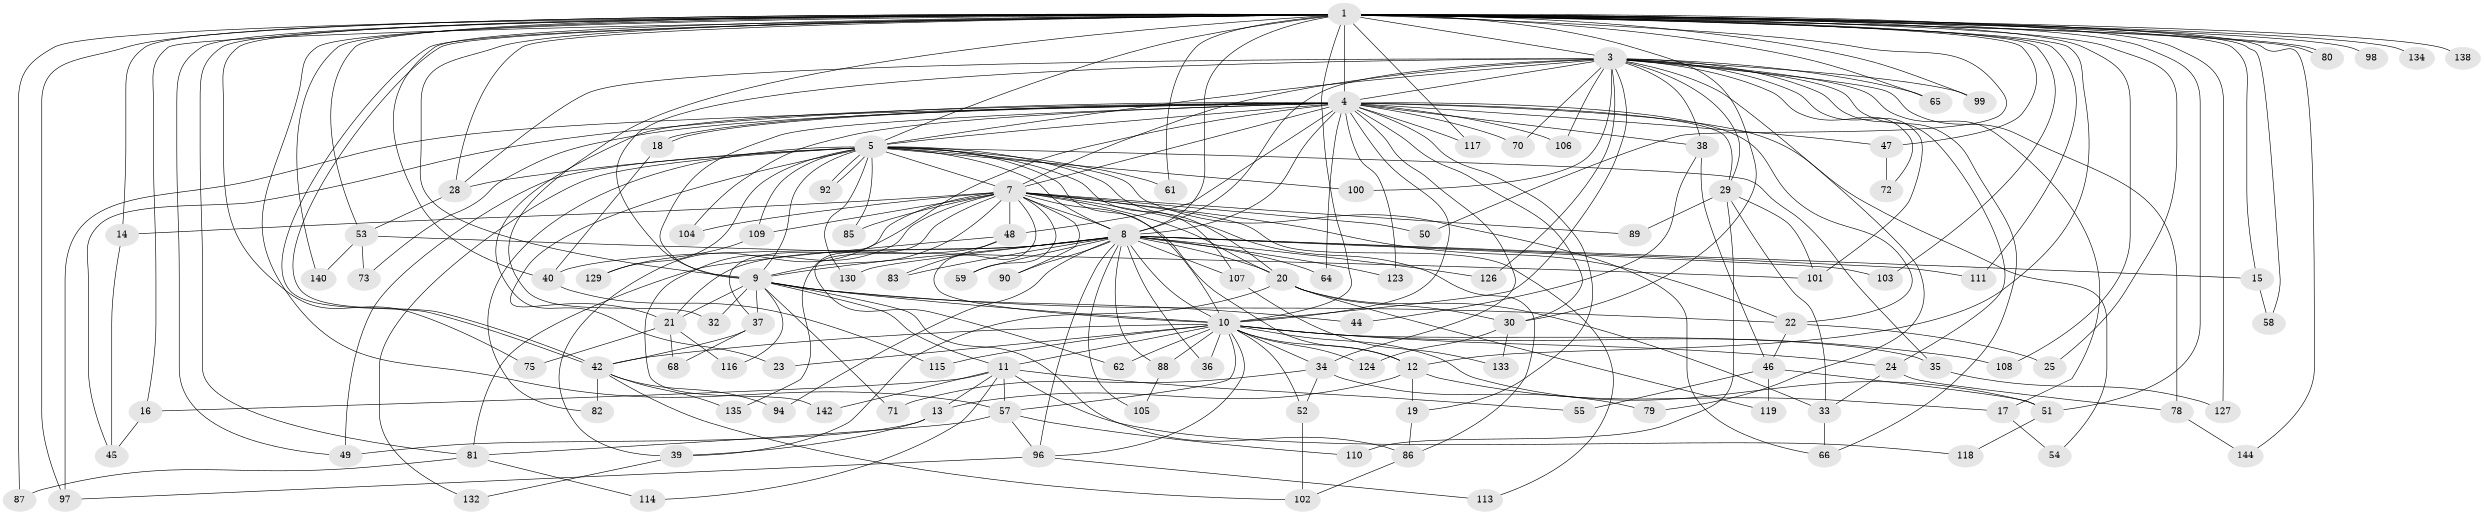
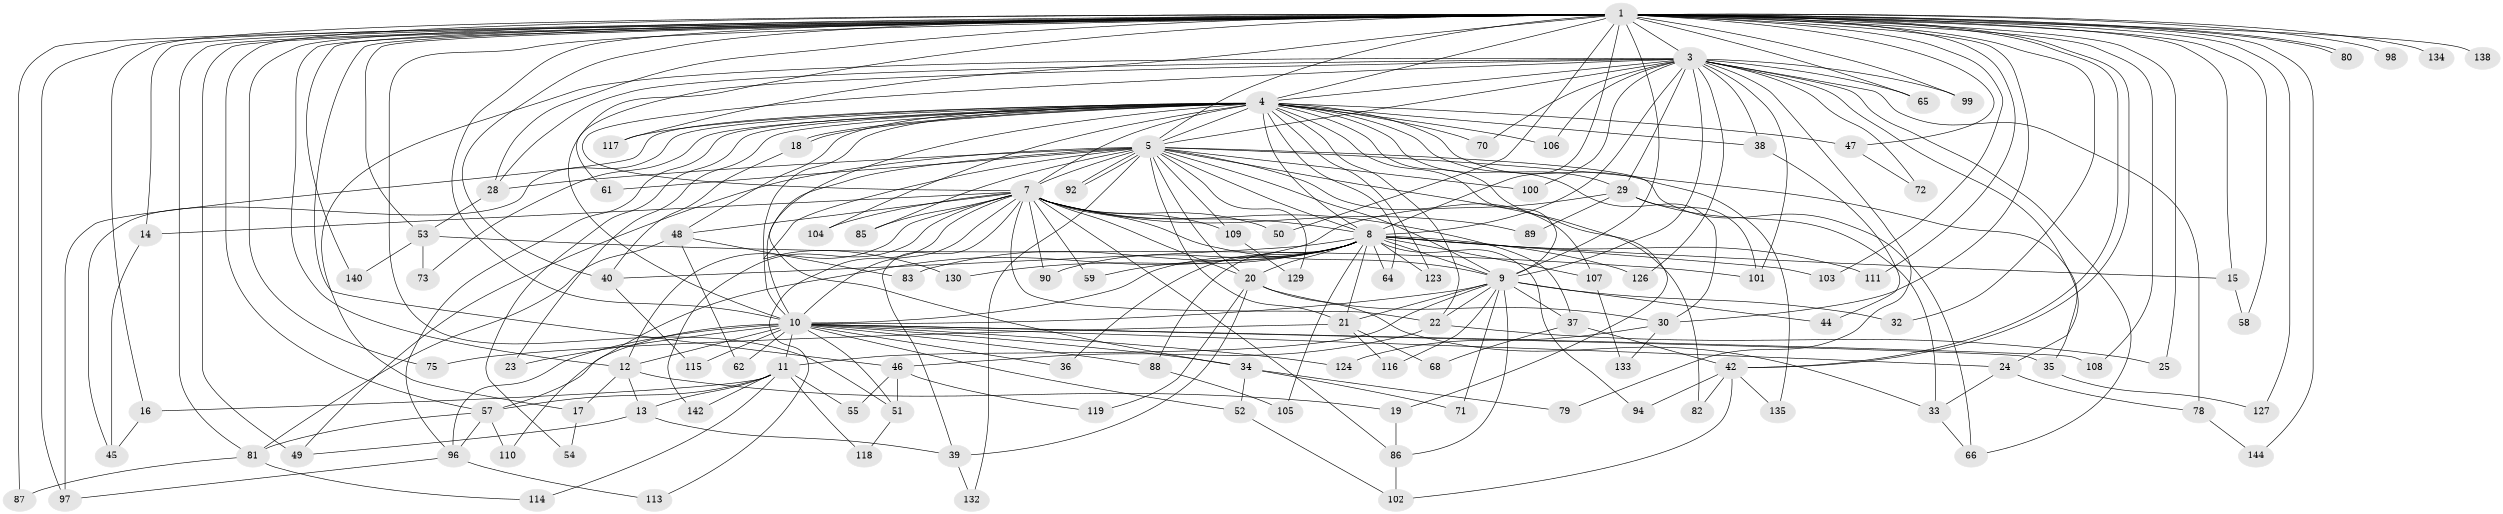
(1719, 250) -> (373, 46)
(895, 335) -> none
(1068, 335) -> (714, 143)
